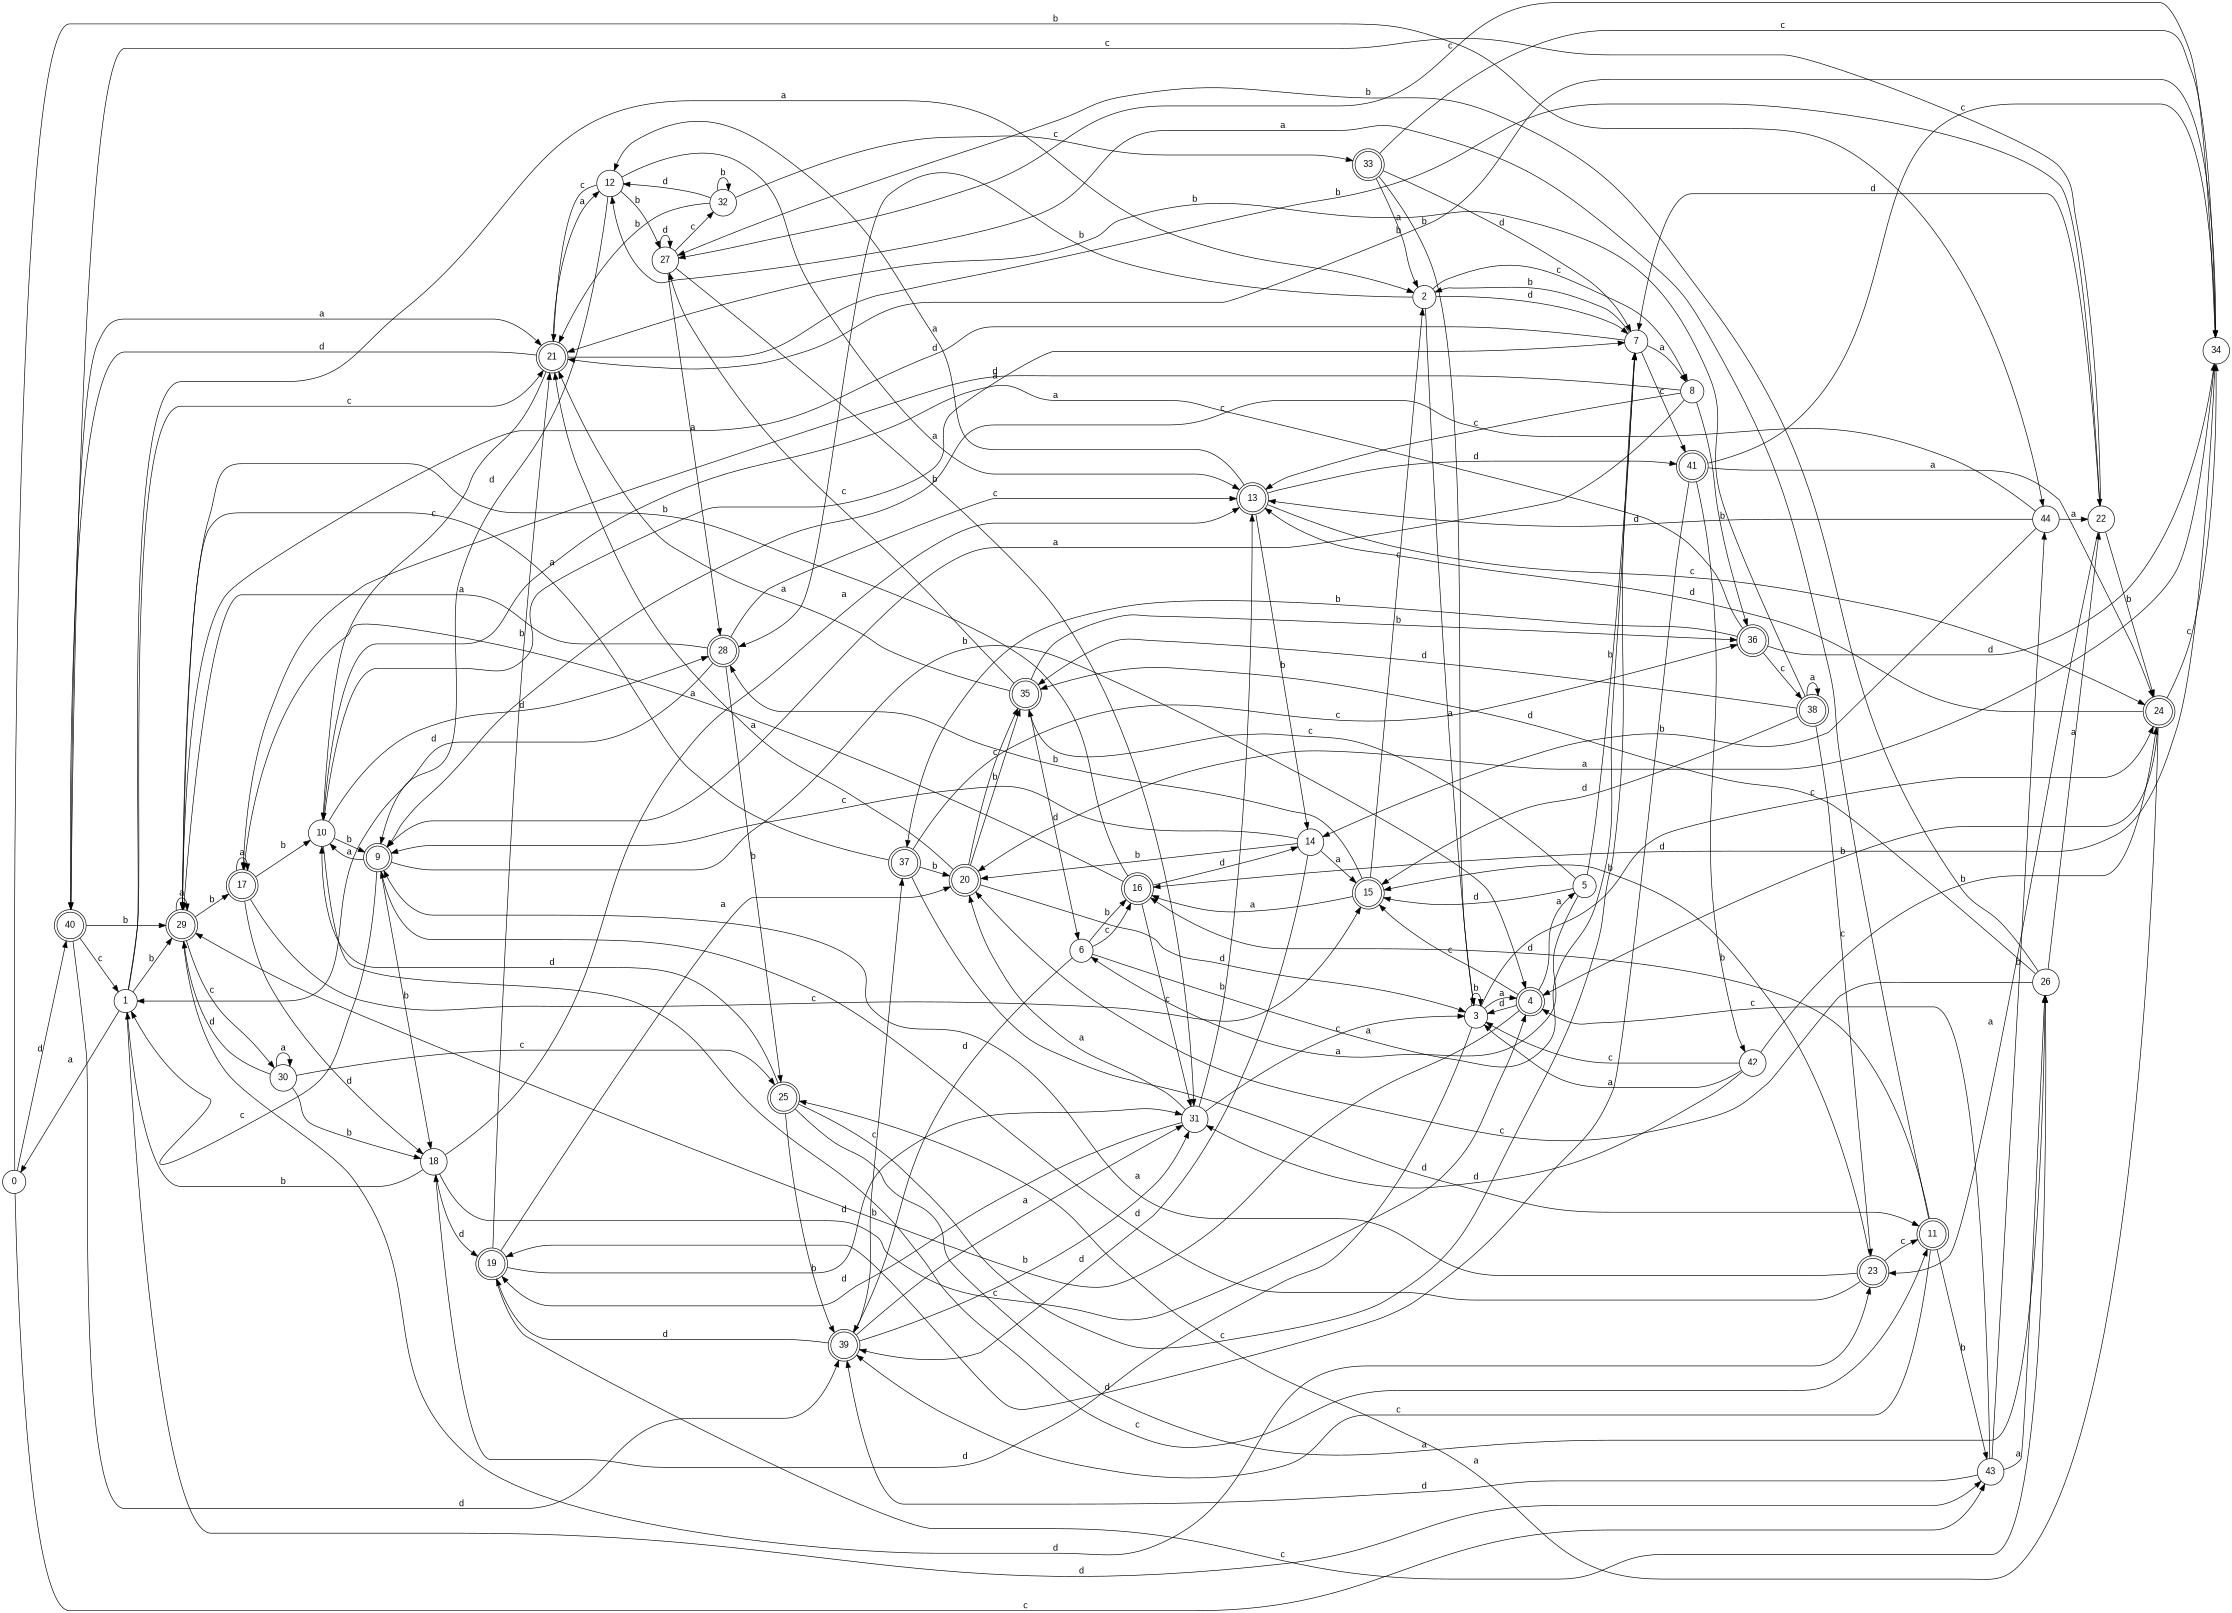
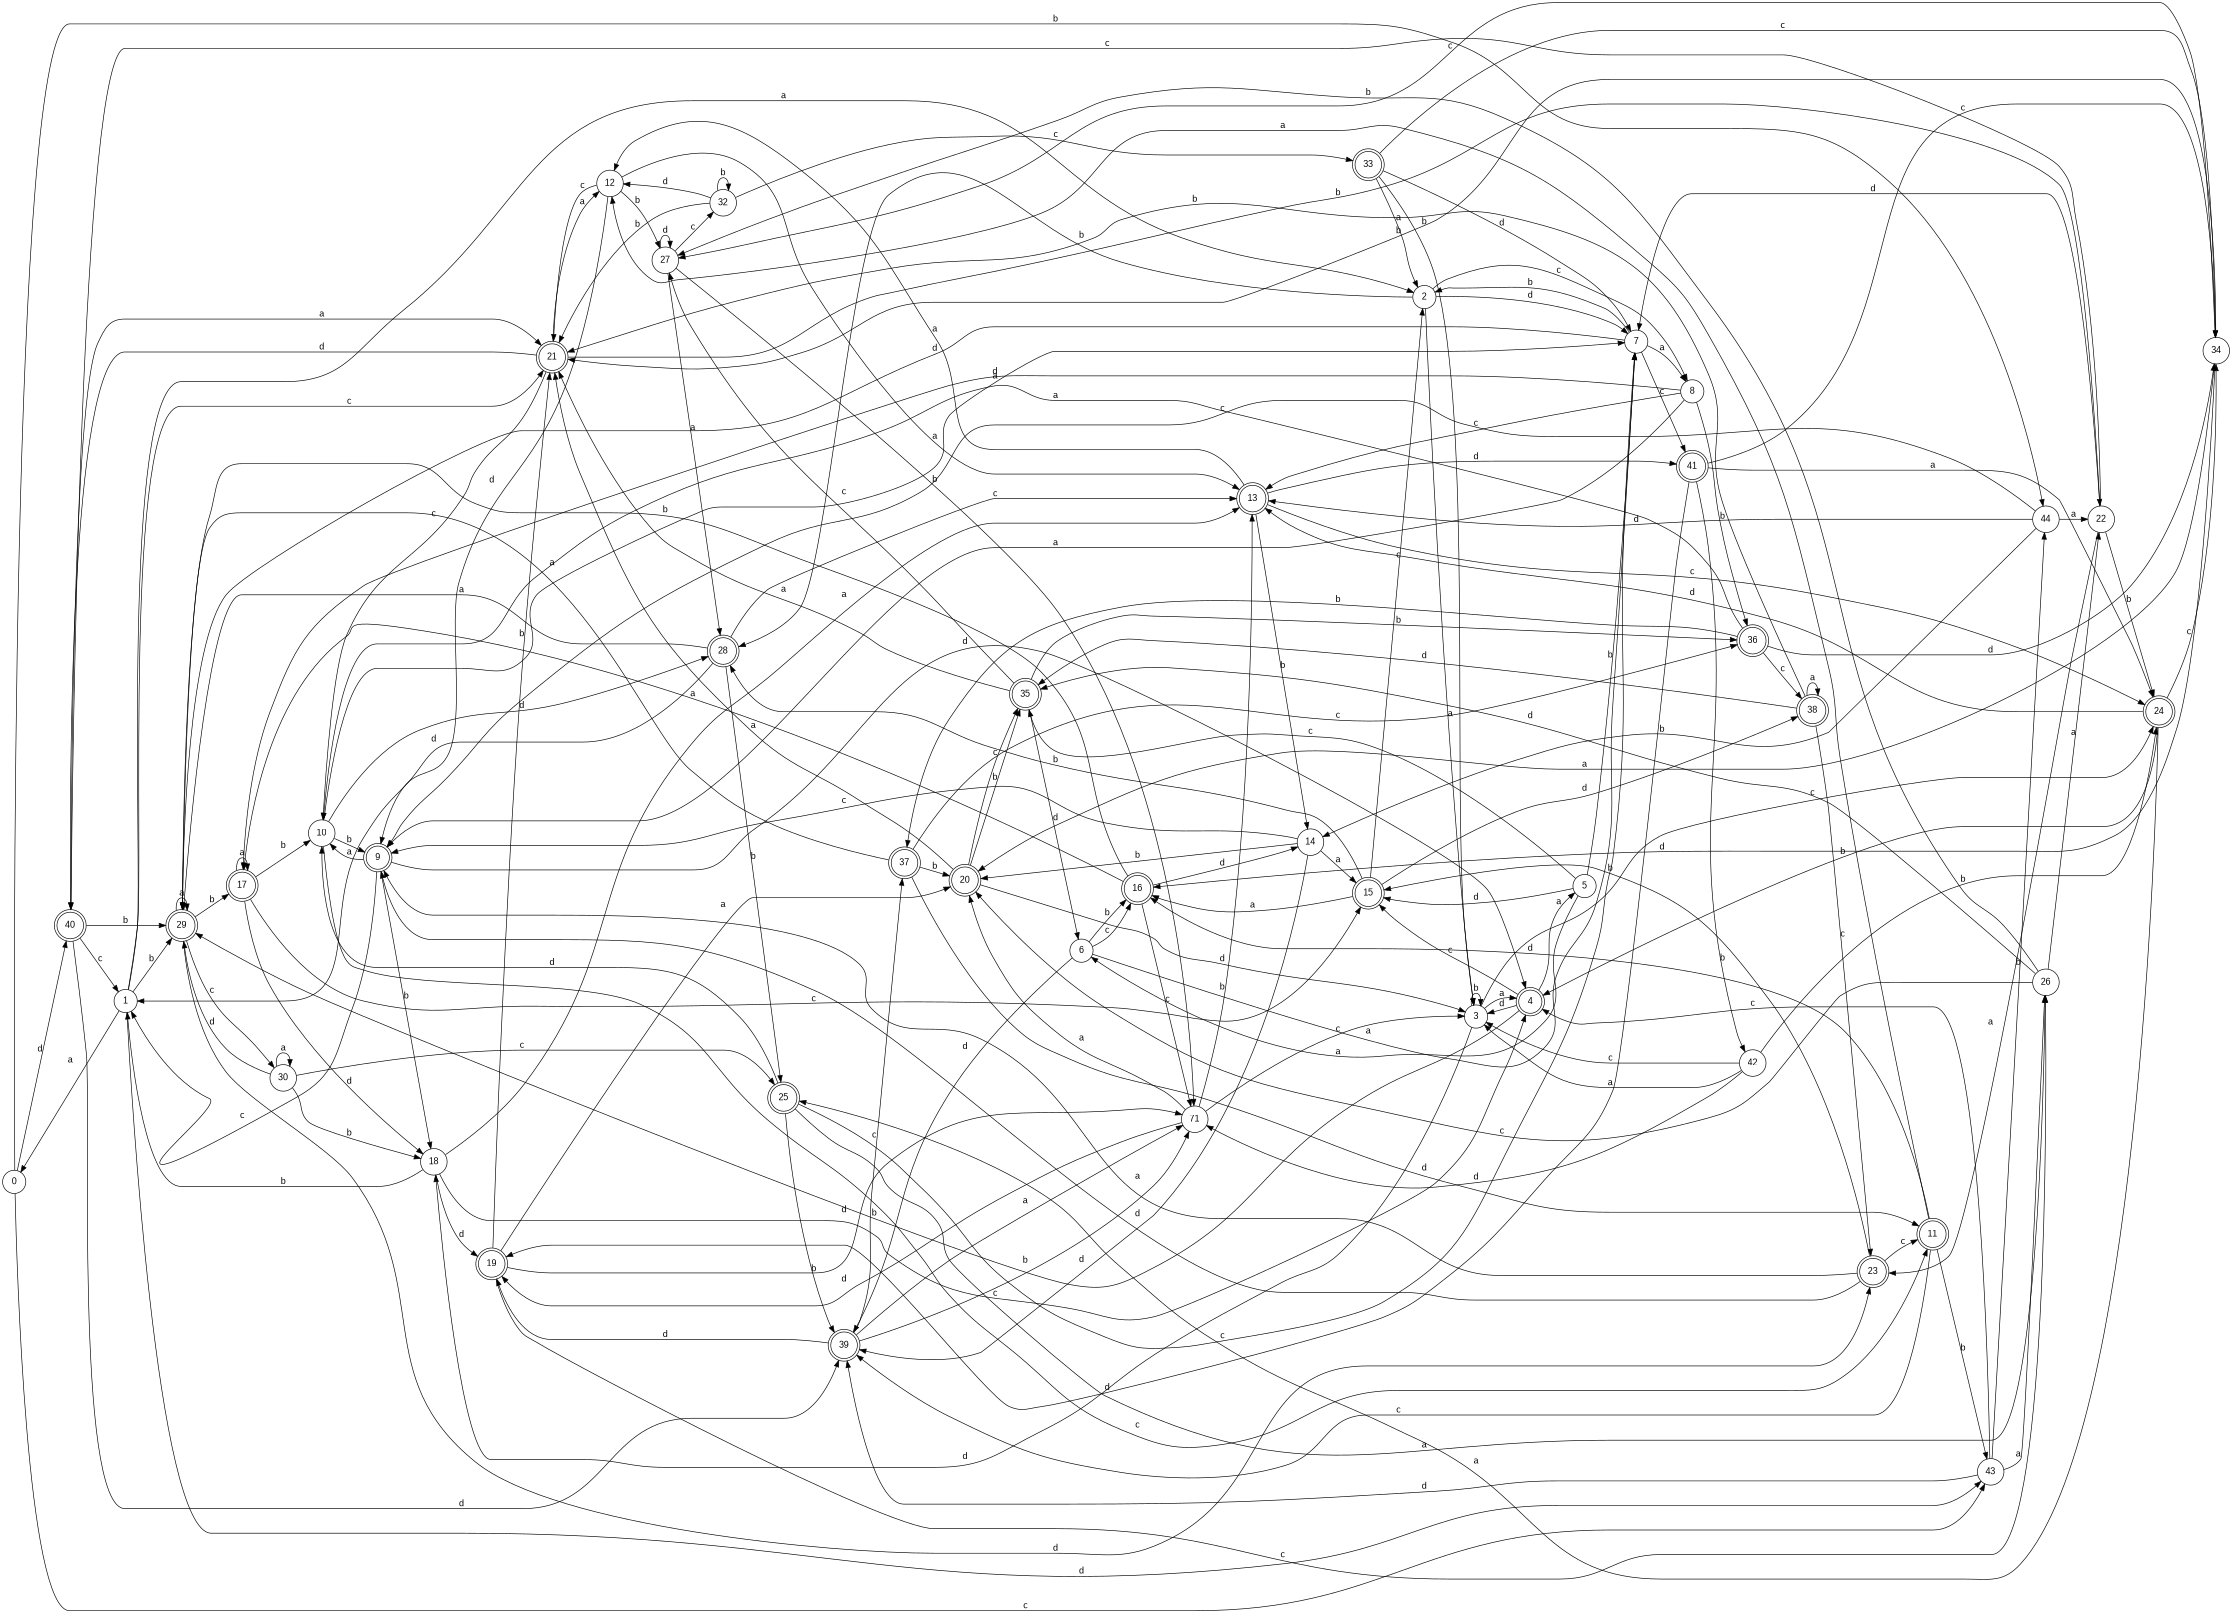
(965, 642) -> (965, 642)
(1590, 795) -> (1584, 797)
(1195, 1119) -> (1195, 1119)
